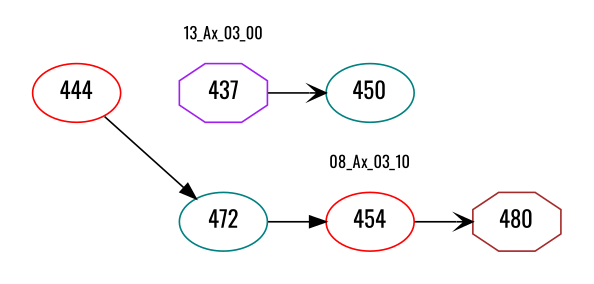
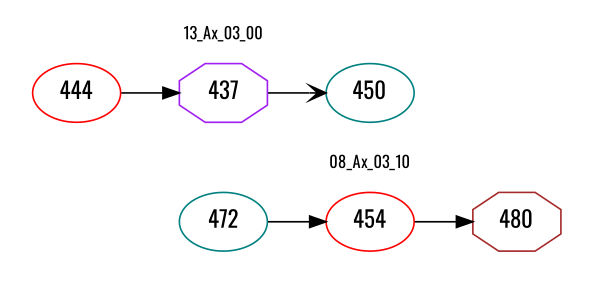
(144, 152) -> (142, 93)
(436, 222) -> (436, 222)
